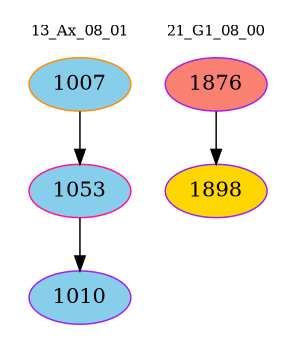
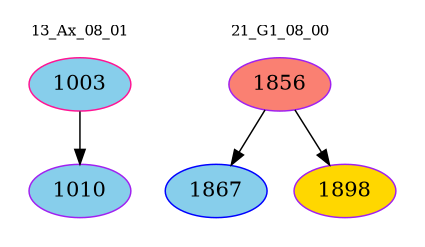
(80, 84) -> none
(216, 84) -> (280, 84)
(80, 191) -> (80, 84)
none -> (216, 191)
